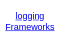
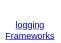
(30, 21) -> (30, 30)
